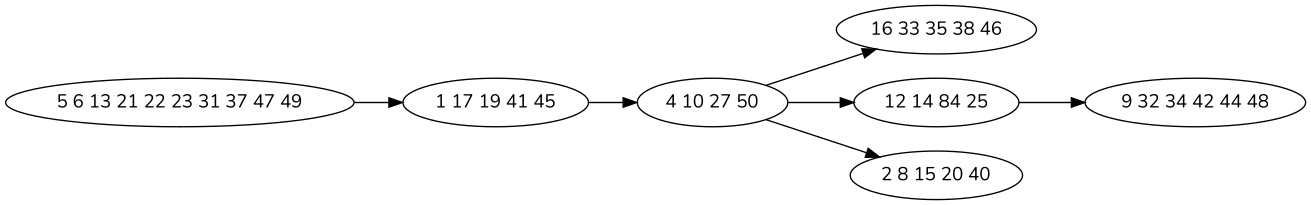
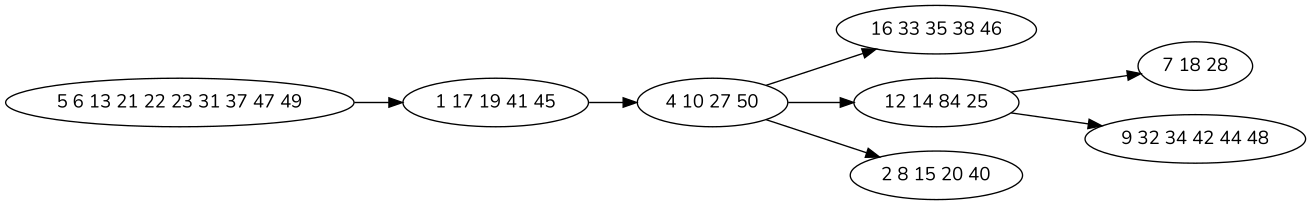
none -> (1195, 66)
